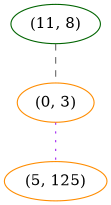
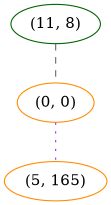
(56, 103) -> (56, 103)
(56, 181) -> (56, 181)
